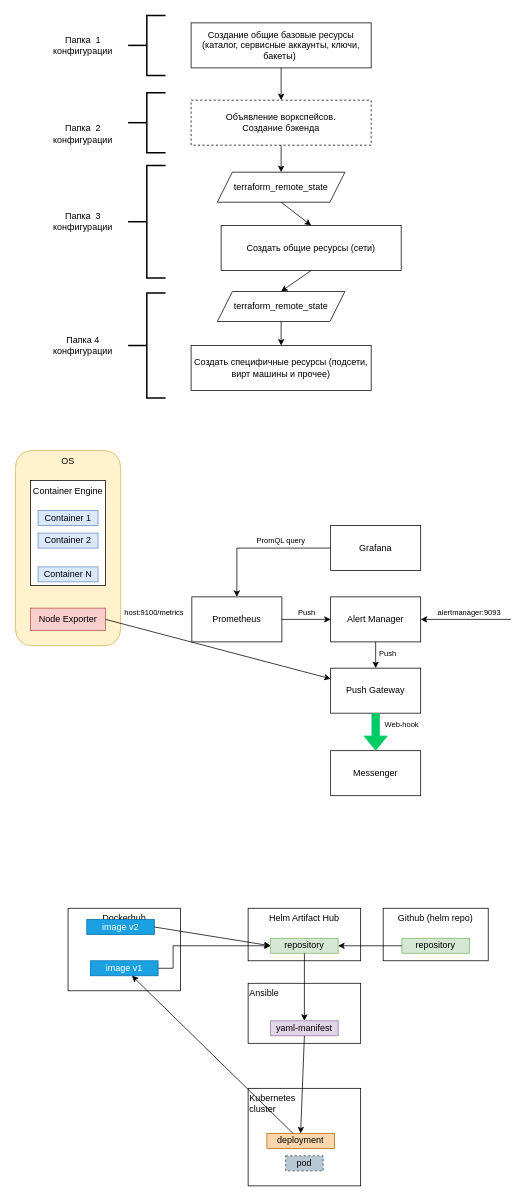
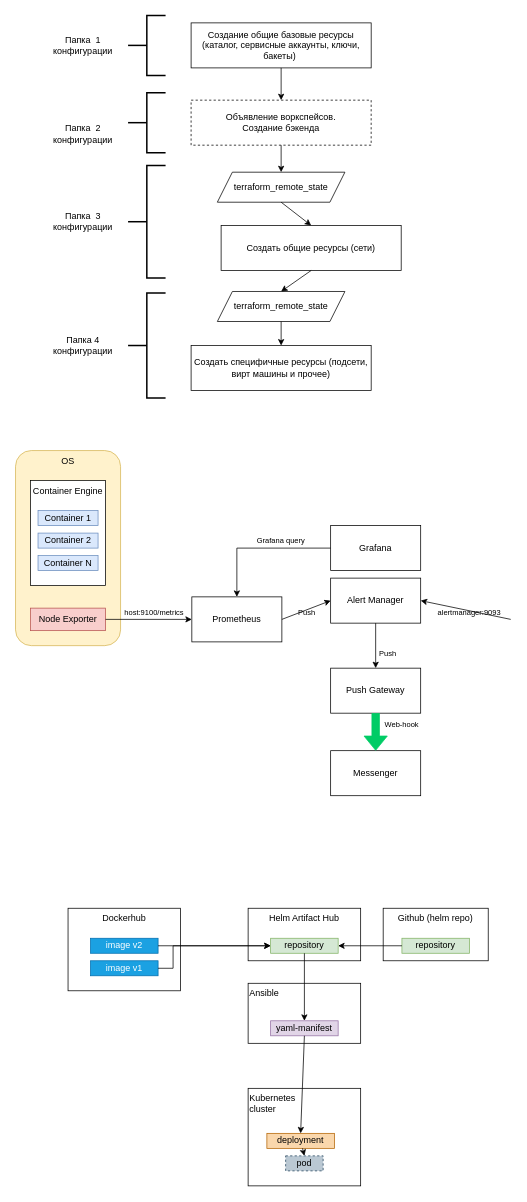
(281, 540) -> (281, 540)
(68, 574) -> (68, 563)
(375, 619) -> (375, 600)
(216, 648) -> (147, 619)
(120, 927) -> (124, 945)
(216, 1058) -> (303, 1149)
